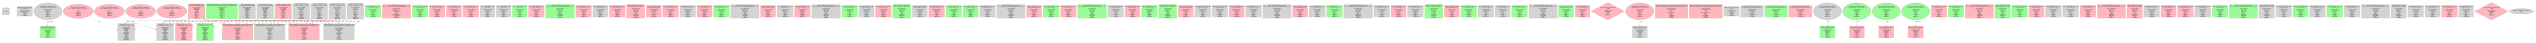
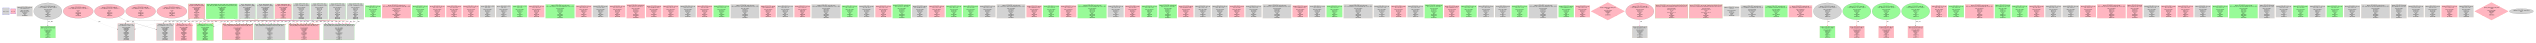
none -> (13, 11)
